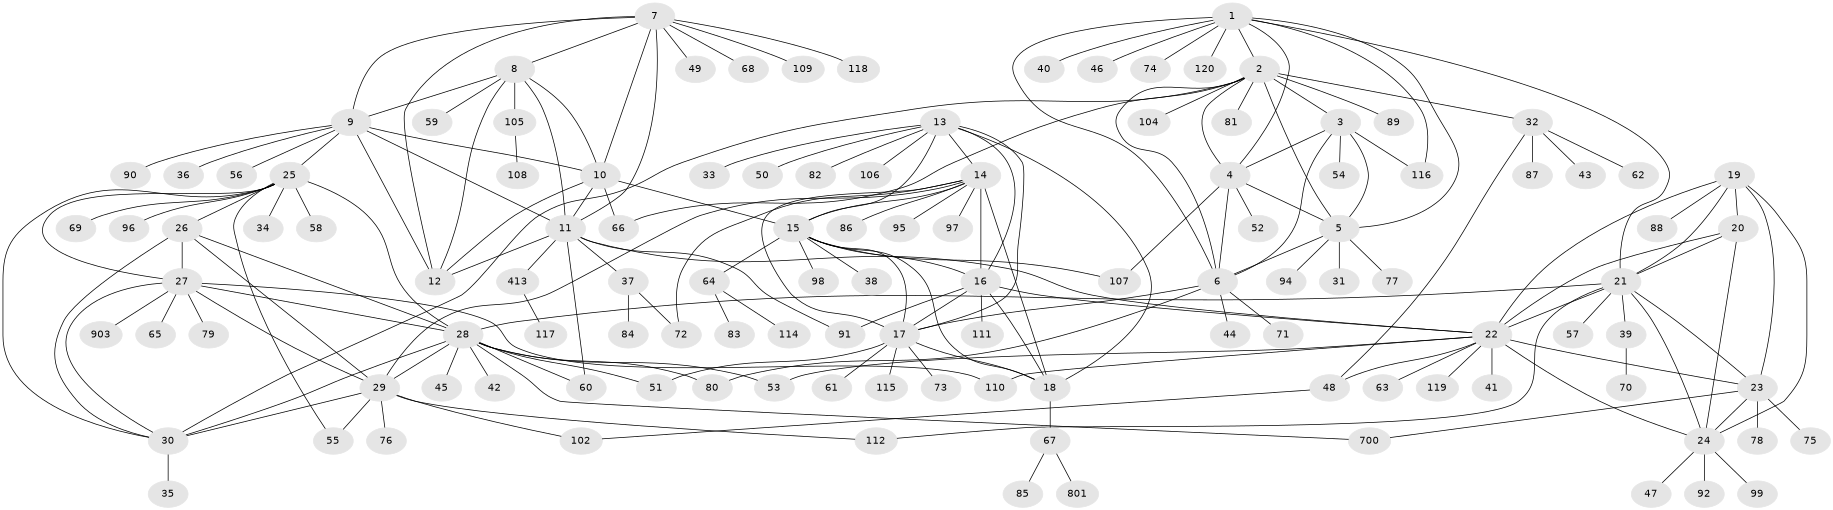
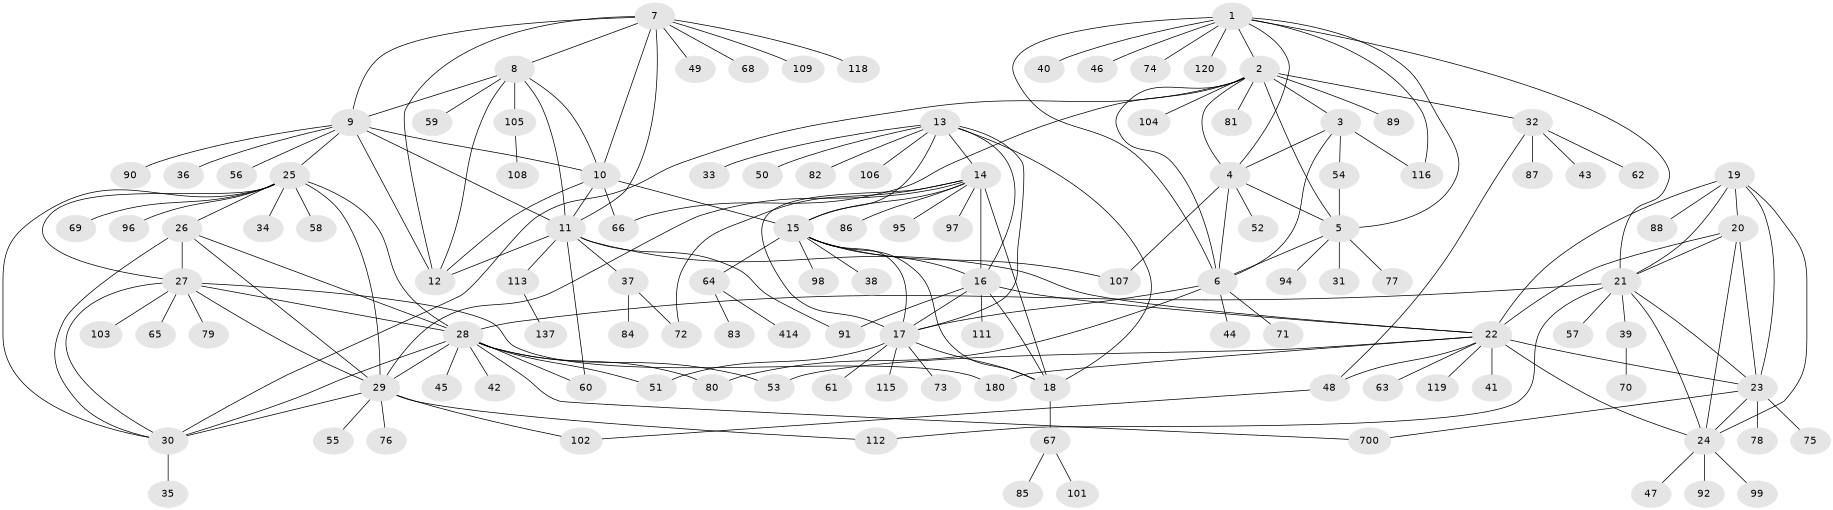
(1368, 176) -> (1339, 202)
(518, 282) -> (518, 282)
(257, 304) -> (366, 268)
none -> (1748, 308)
(1552, 310) -> none
(101, 335) -> (101, 335)
(546, 335) -> (546, 335)
(789, 335) -> (789, 335)
(996, 388) -> (996, 388)
(1077, 494) -> (1077, 494)
